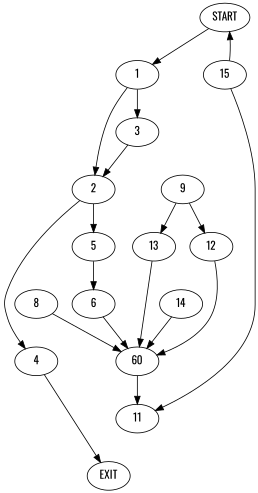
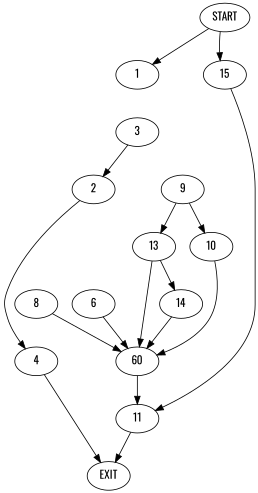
(230, 50) -> (220, 42)
(137, 100) -> none
(106, 125) -> none
(94, 247) -> none
(211, 247) -> (211, 247)
none -> (166, 272)
none -> (125, 444)
